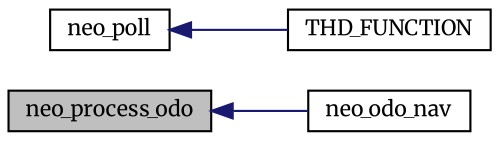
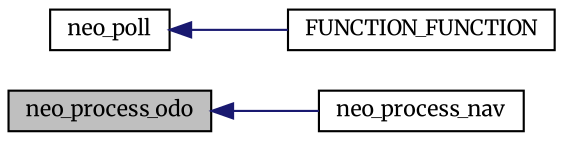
(389, 30) -> (421, 30)
(389, 111) -> (421, 111)
